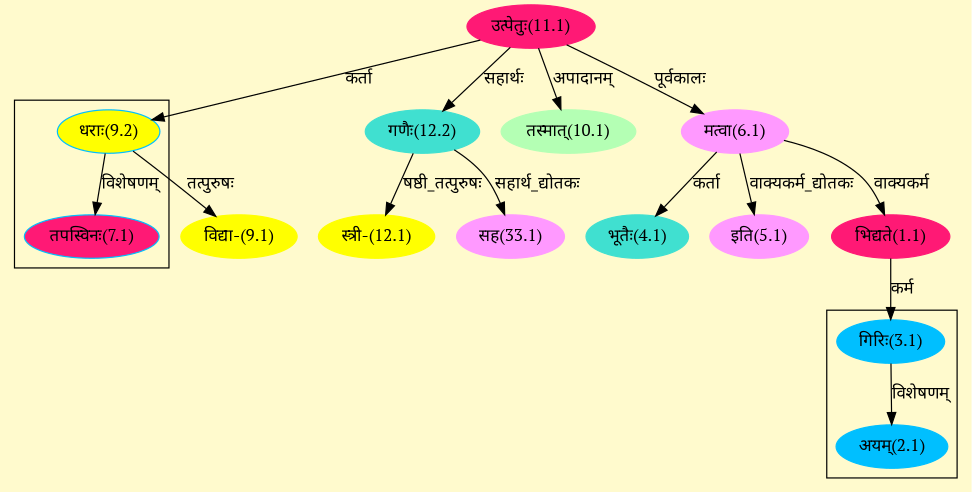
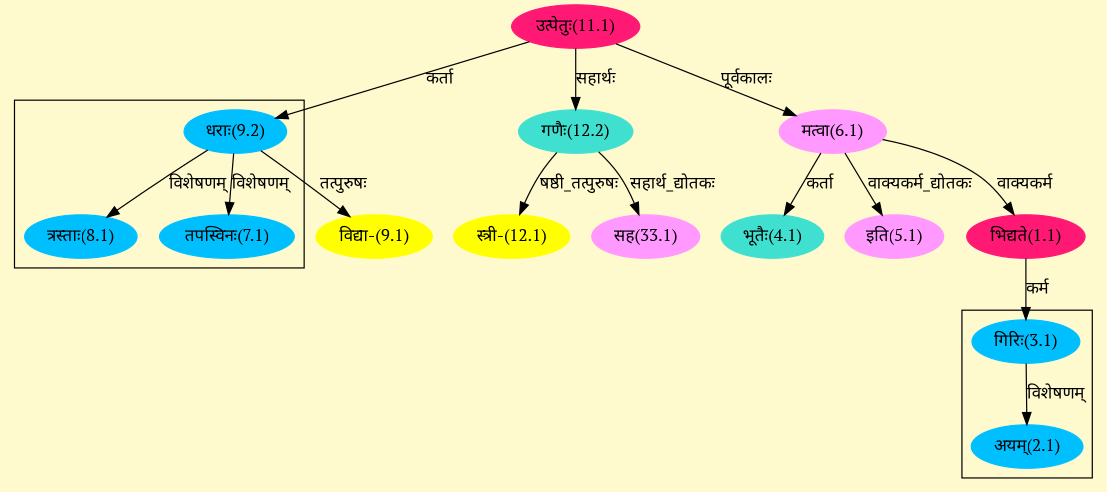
(109, 132) -> (235, 132)
(568, 132) -> none
none -> (81, 237)
(92, 237) -> (227, 237)
